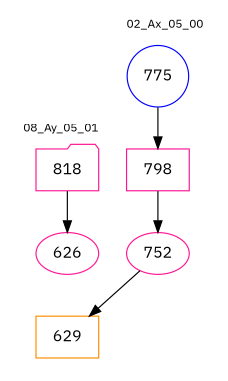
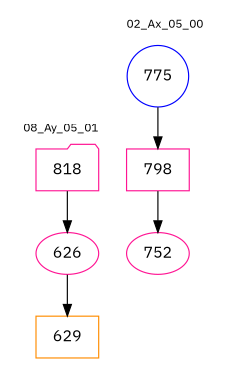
(117, 291) -> (67, 290)
